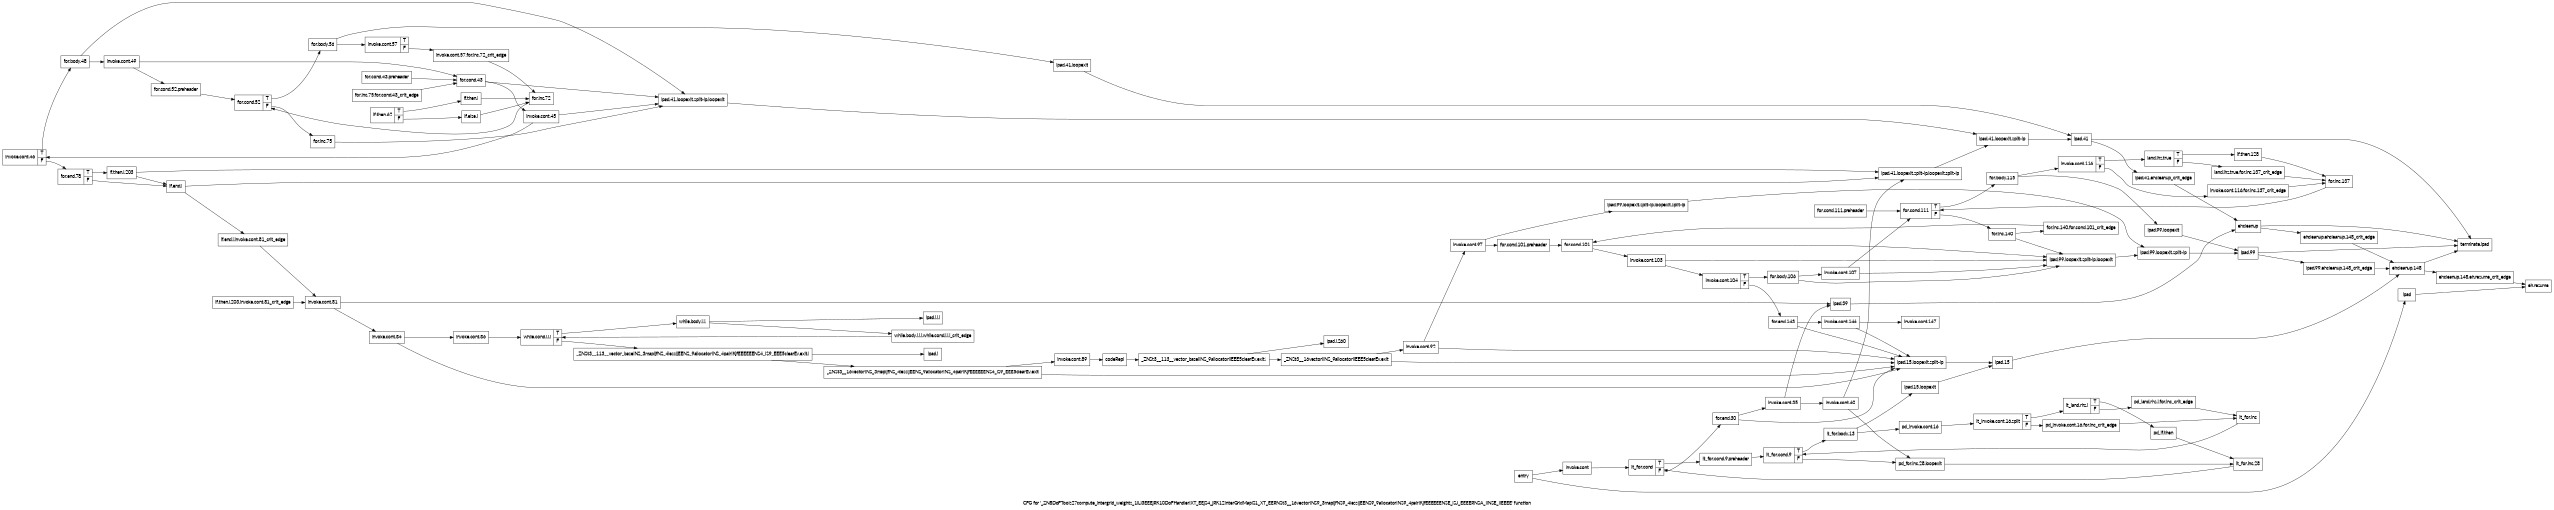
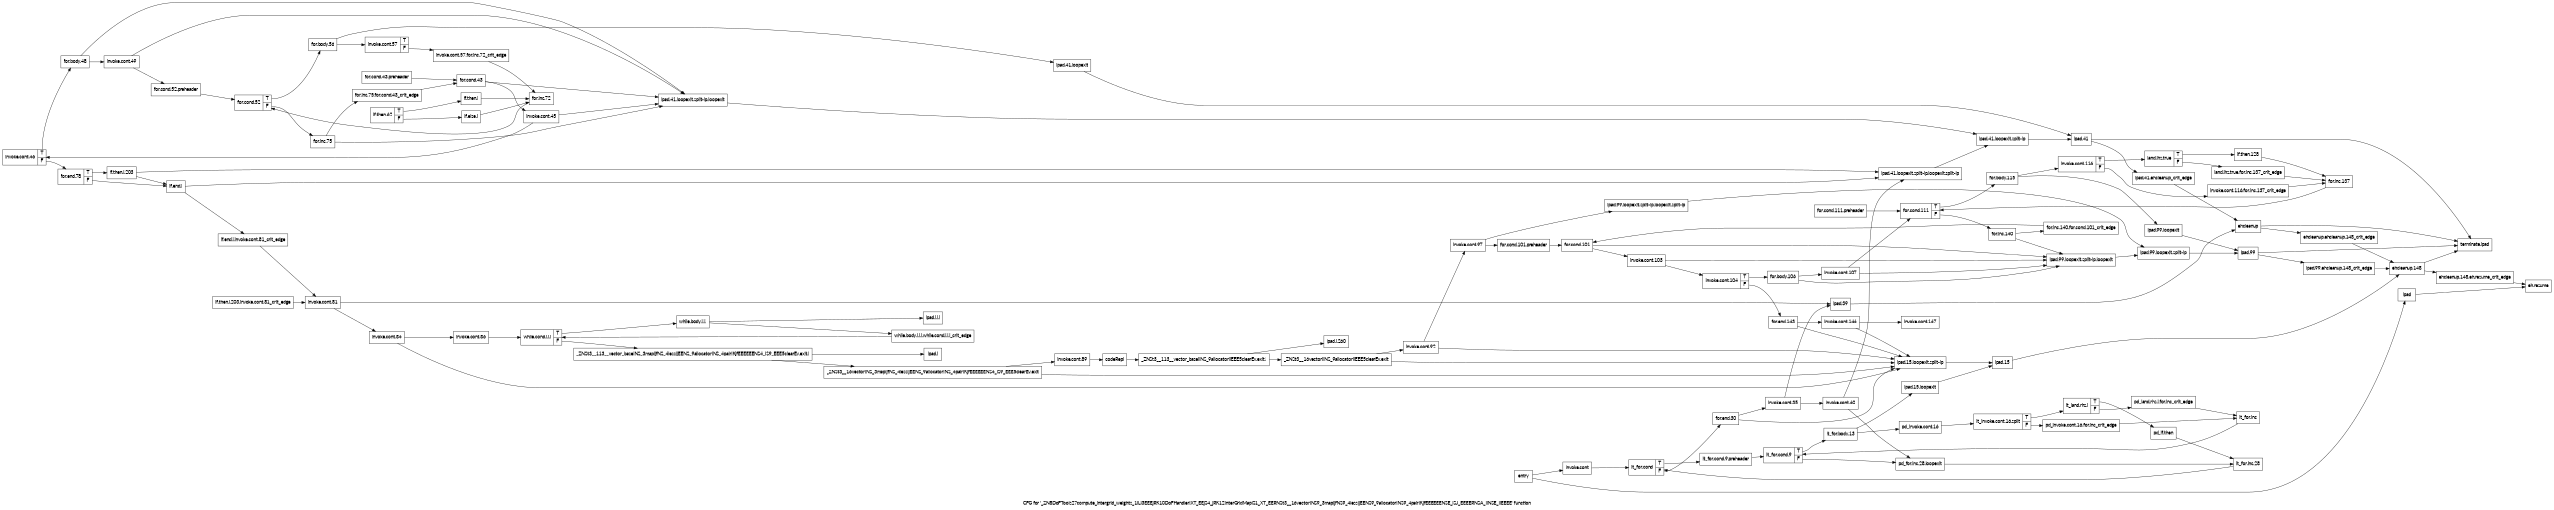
(297, 62) -> (411, 15)
none -> (338, 118)
